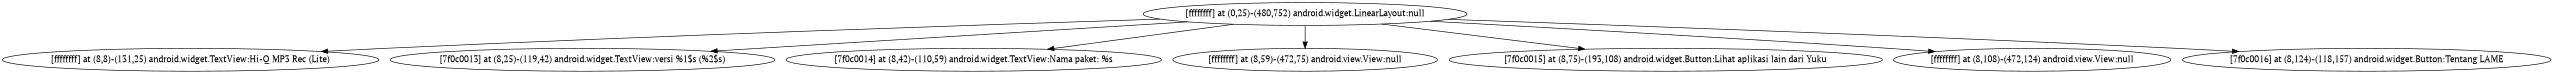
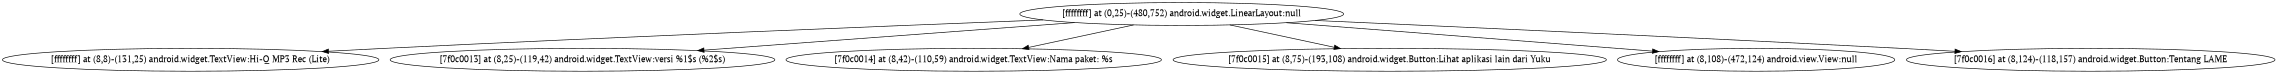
(1305, 60) -> none
